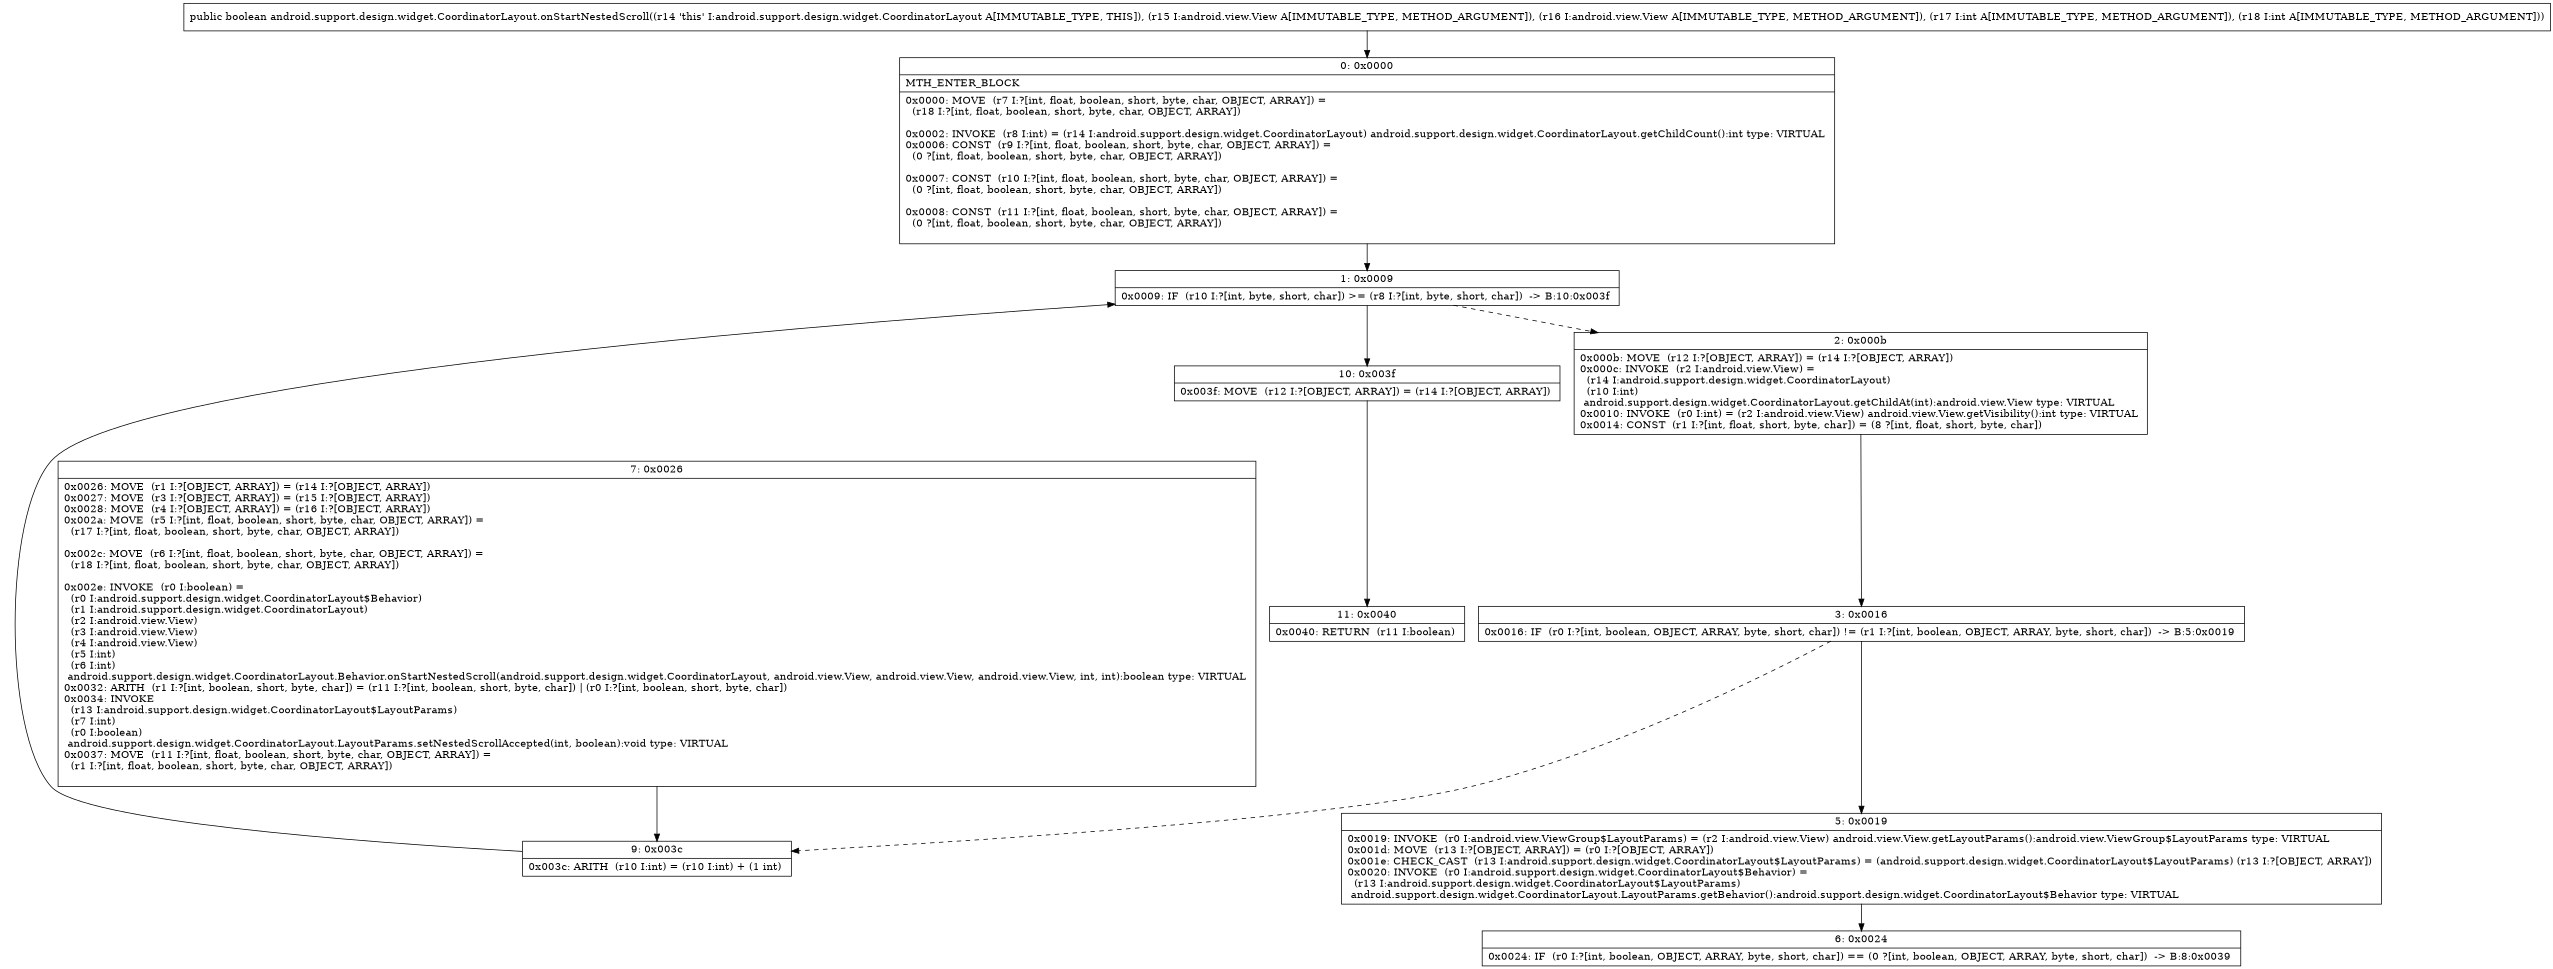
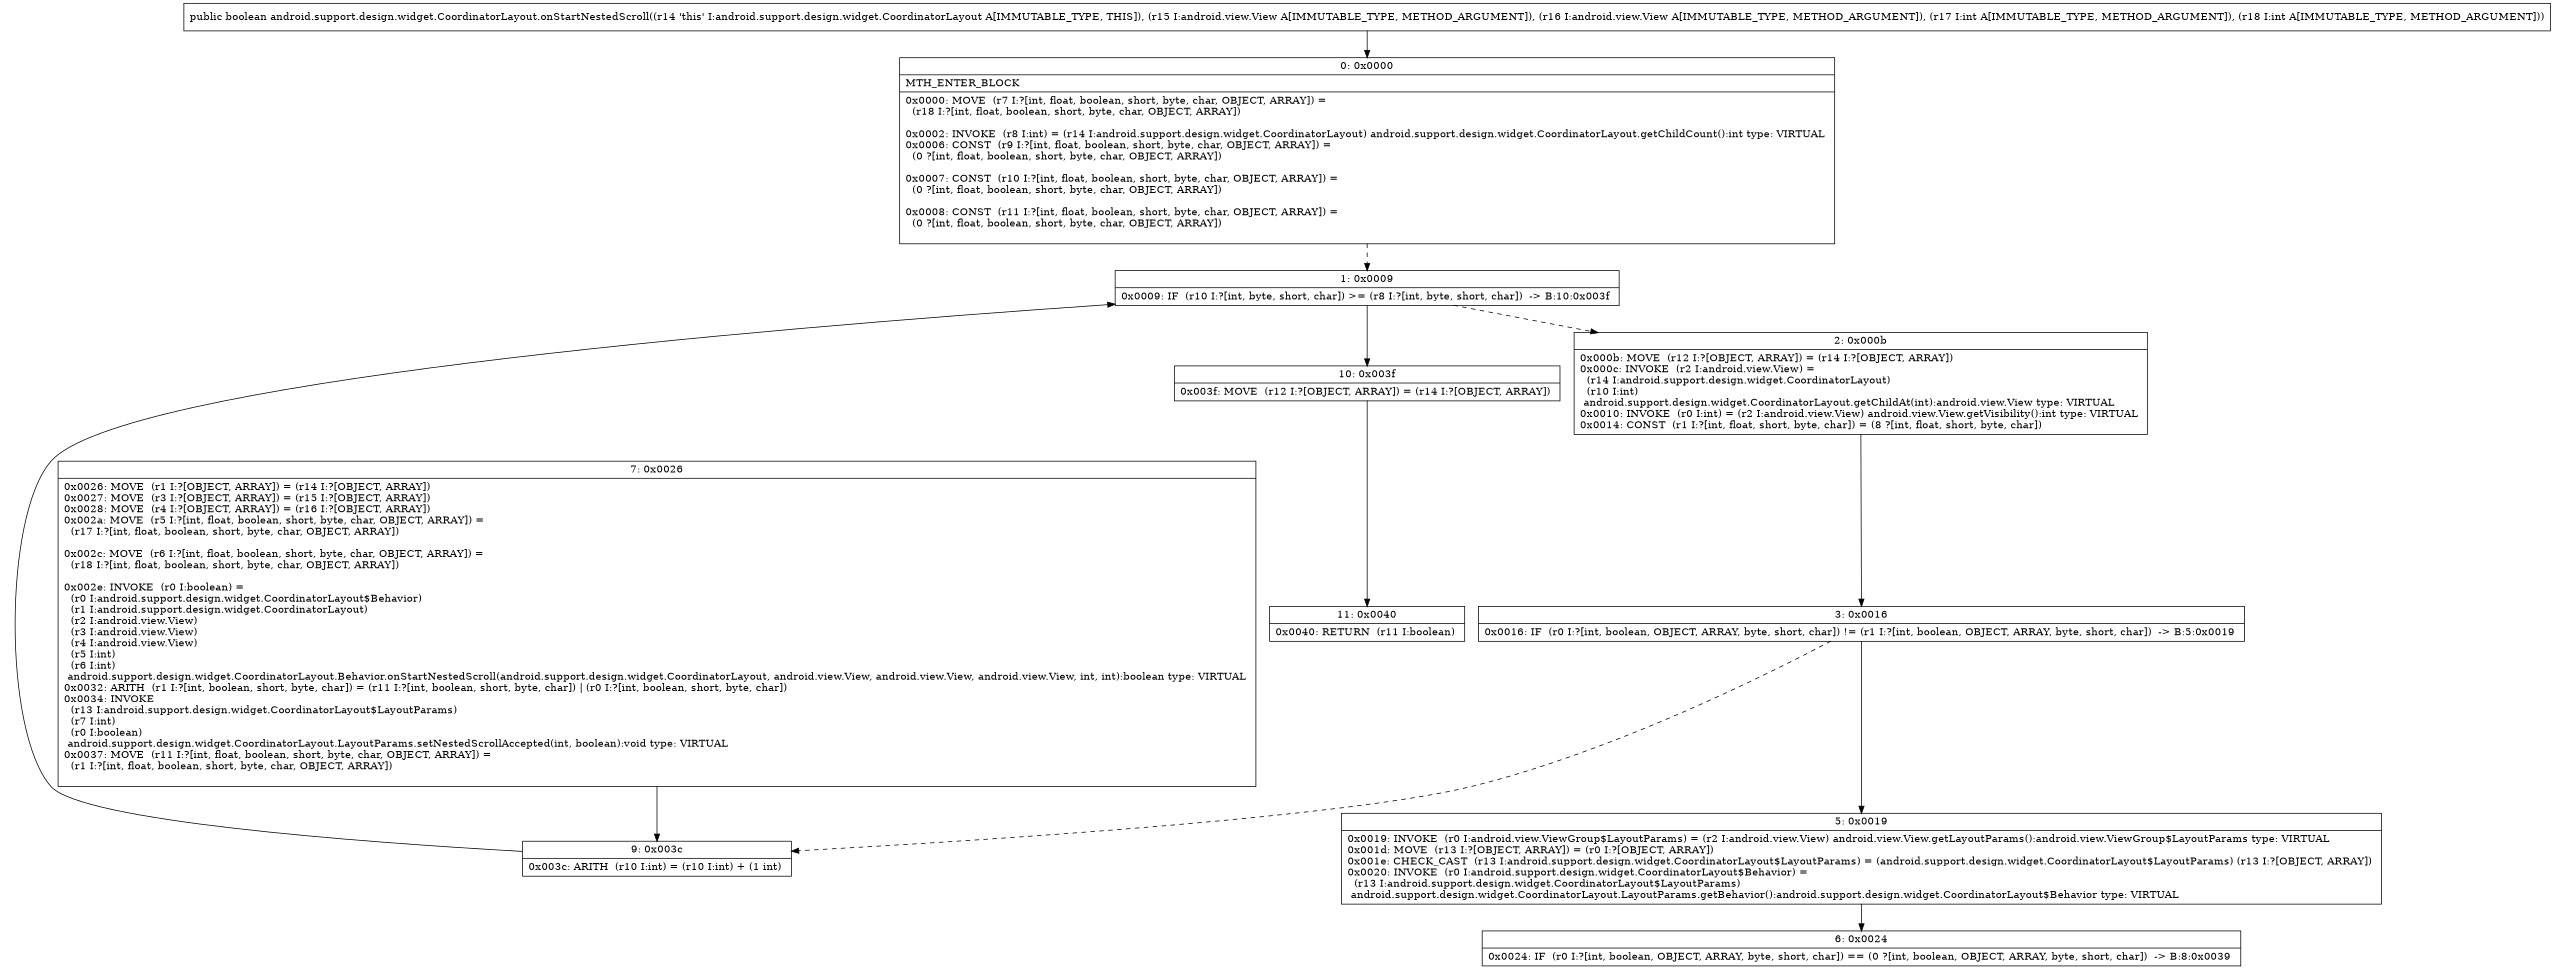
(1367, 253) -> (1367, 253)
